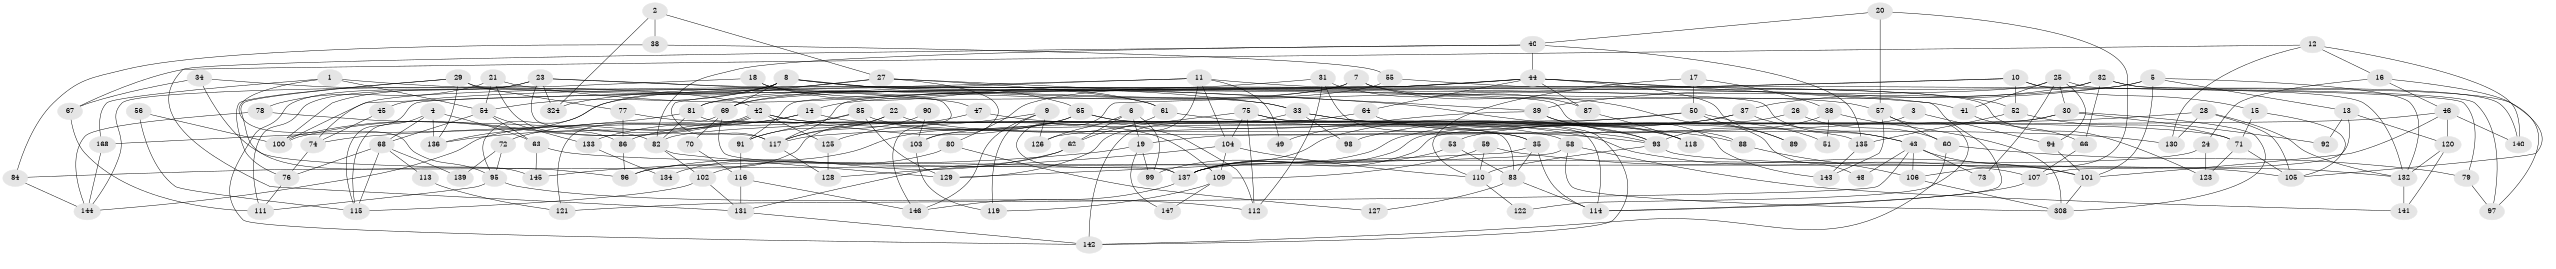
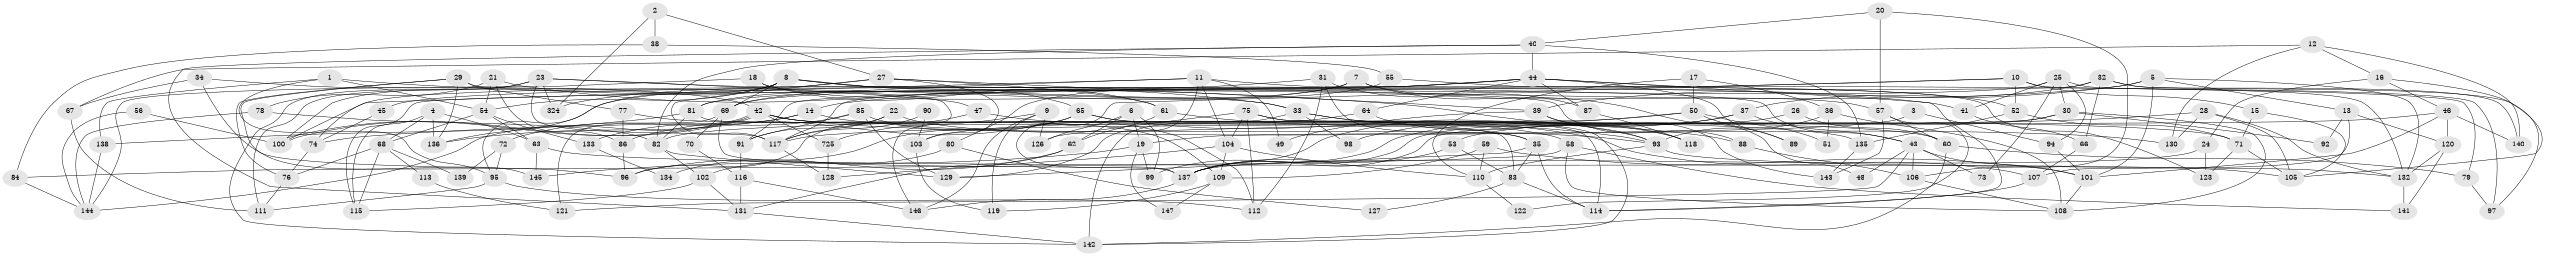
none -> (1354, 123)
(103, 145) -> (103, 145)
(828, 145) -> (828, 145)
(221, 195) -> (67, 141)
(2061, 212) -> (2061, 212)
